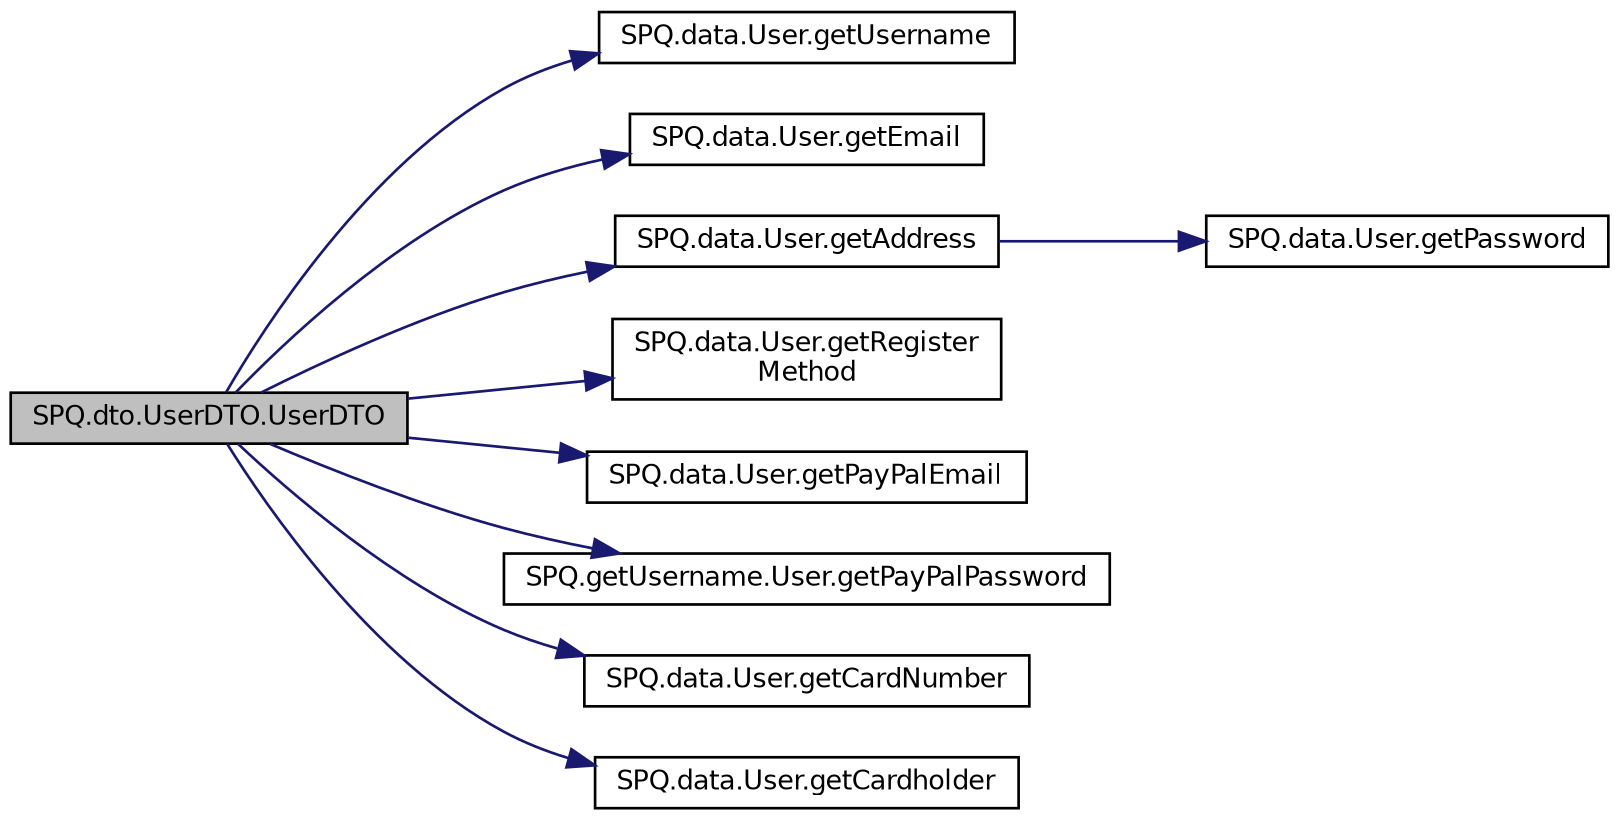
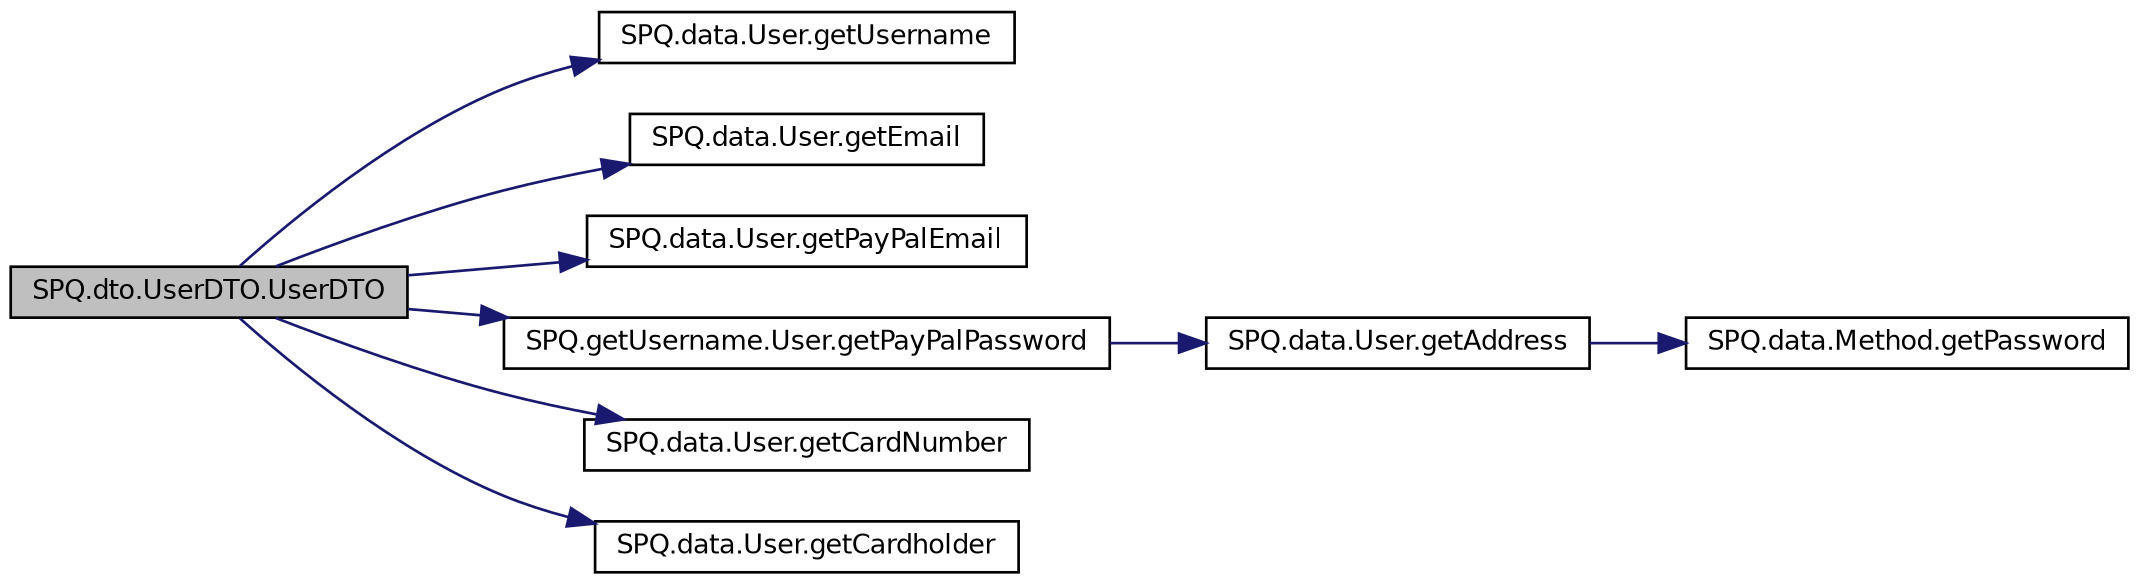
(1407, 241) -> (1907, 343)
(420, 321) -> (1144, 343)
(807, 359) -> none
